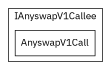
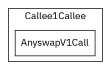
(55, 17) -> (55, 17)
